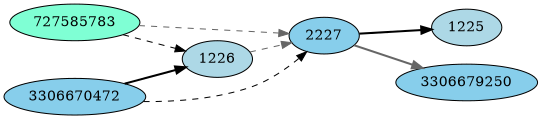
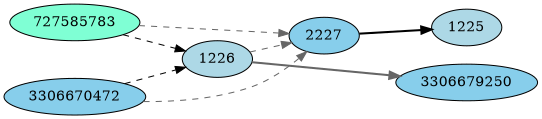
(383, 55) -> (321, 69)
(150, 77) -> (150, 77)
(226, 94) -> (226, 94)
